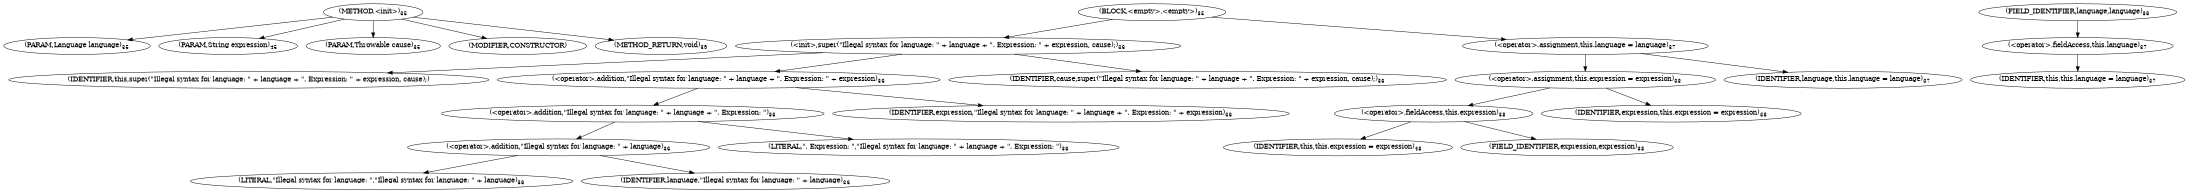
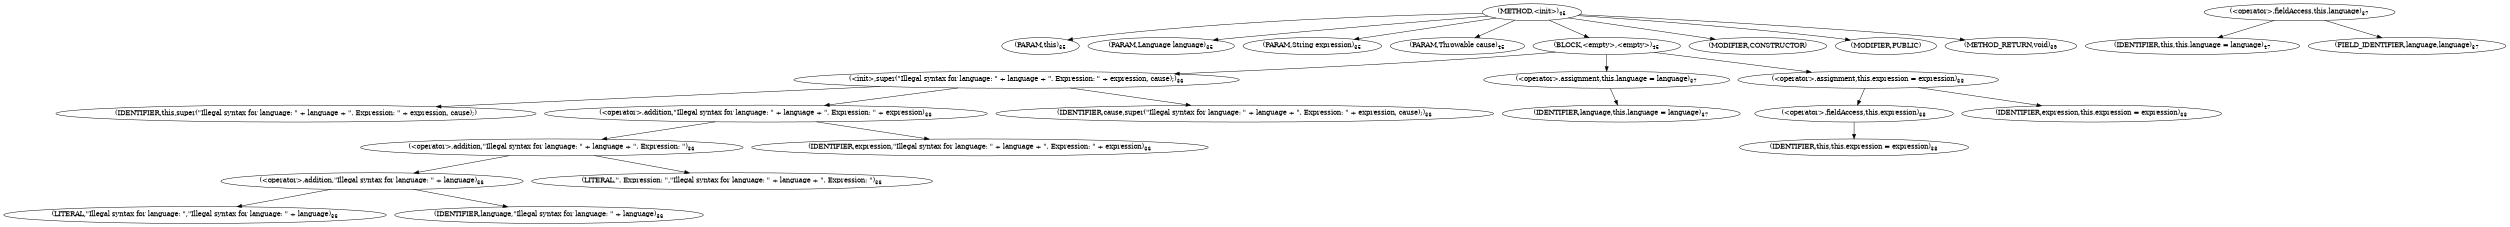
(404, 12) -> (1563, 12)
(1201, 12) -> (1656, 45)
(2146, 12) -> (2476, 45)
(2078, 27) -> (2351, 28)
none -> (1567, 28)
(274, 45) -> (1358, 45)
(417, 45) -> (1502, 45)
none -> (1041, 46)
none -> (1886, 46)
(1585, 61) -> (1730, 62)
(2153, 79) -> (2267, 45)
(1418, 147) -> (1935, 147)
(1567, 147) -> none
